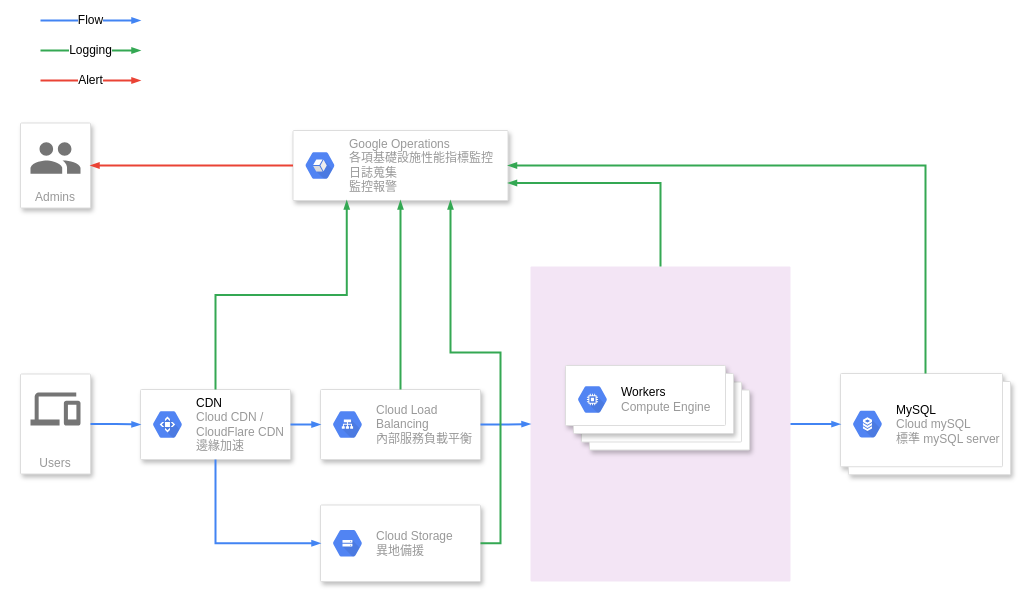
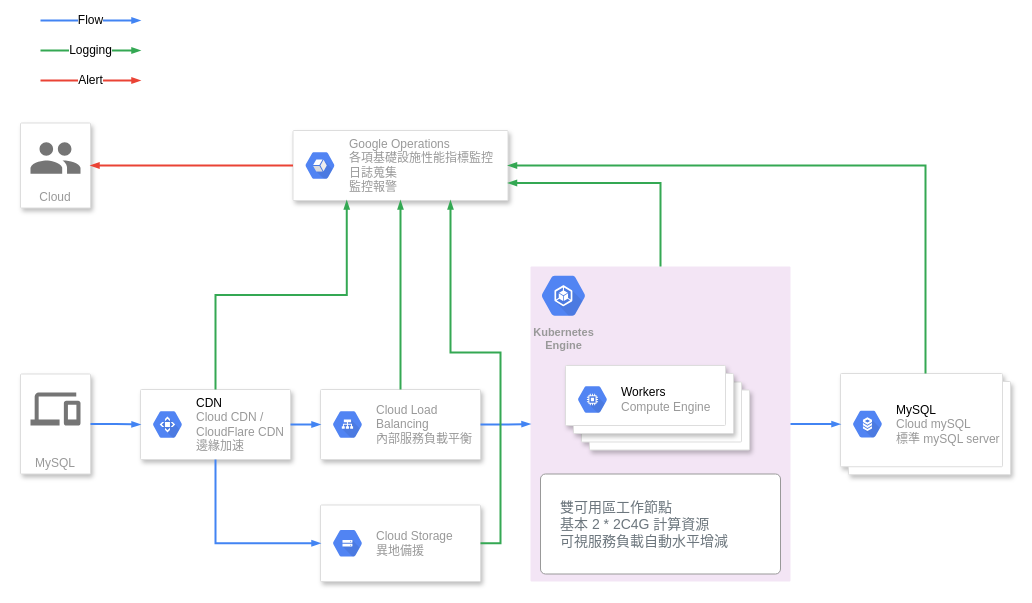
(56, 196) -> (56, 196)
none -> (564, 296)
(56, 462) -> (56, 462)
none -> (661, 524)
